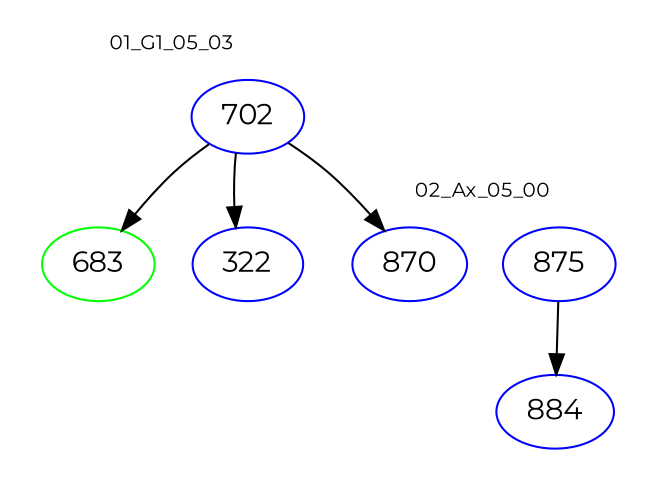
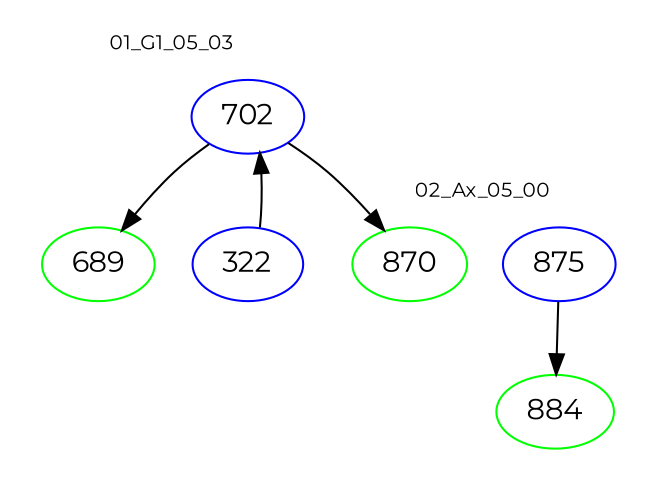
(234, 180) -> (262, 201)
(98, 264) -> (98, 264)
(410, 264) -> (410, 264)
(555, 412) -> (555, 412)
